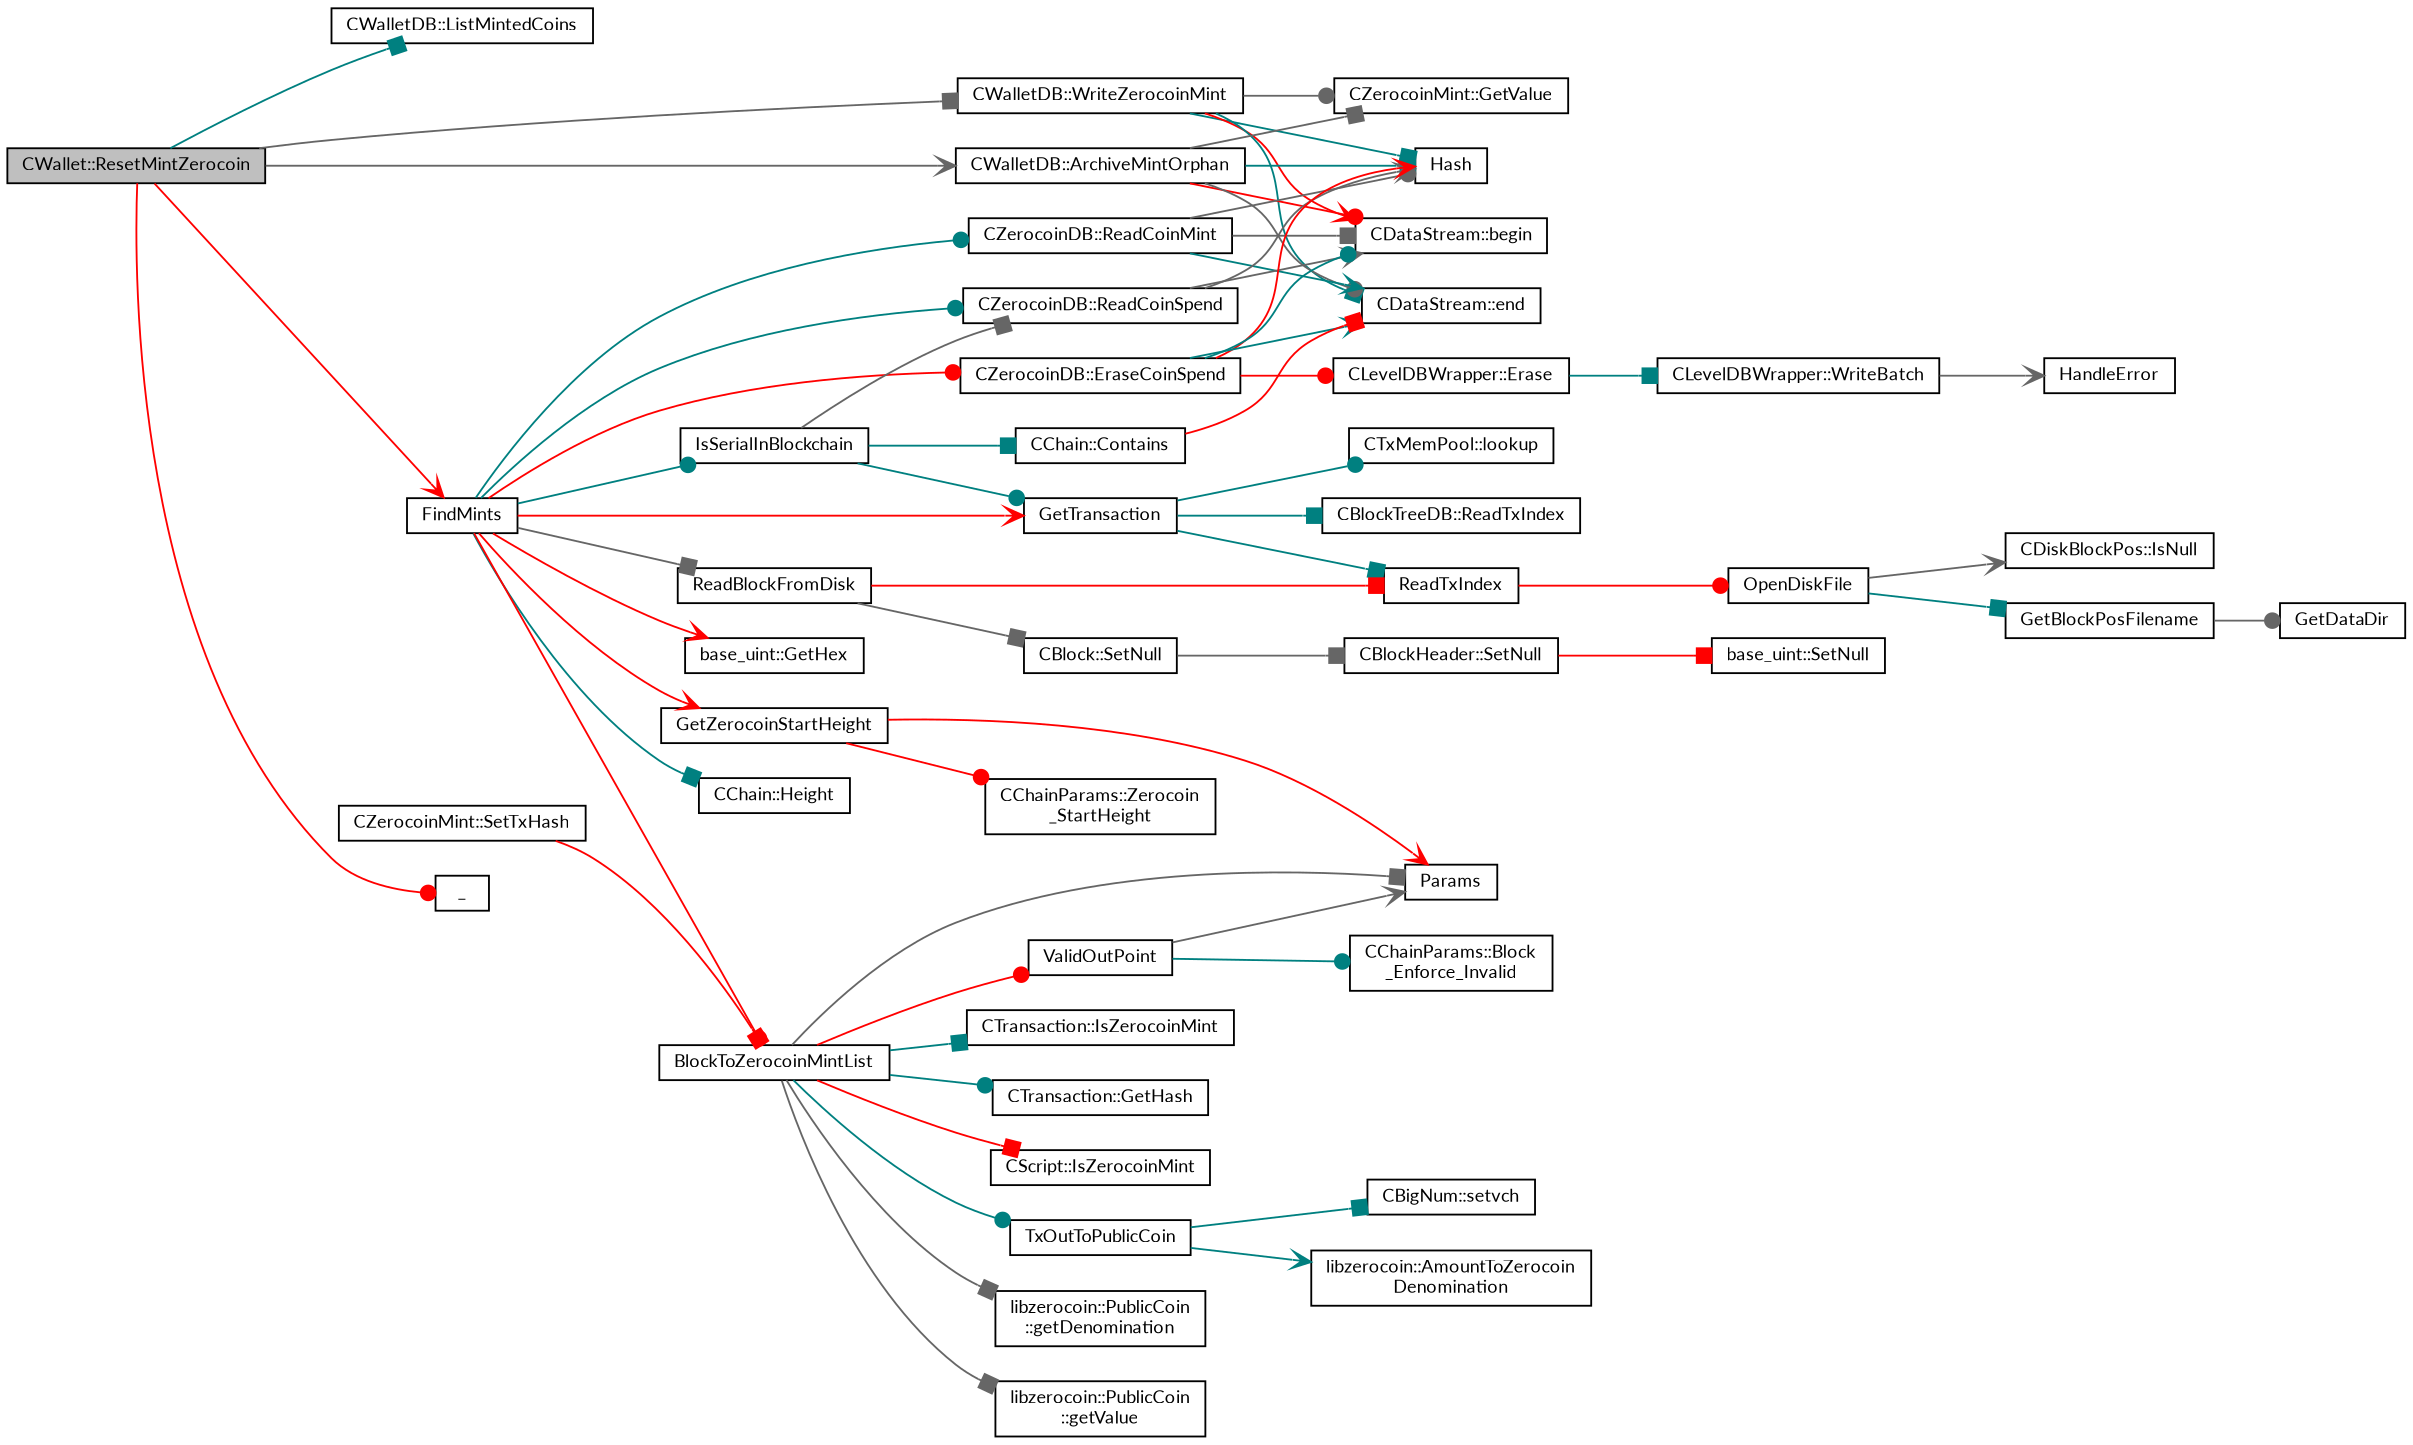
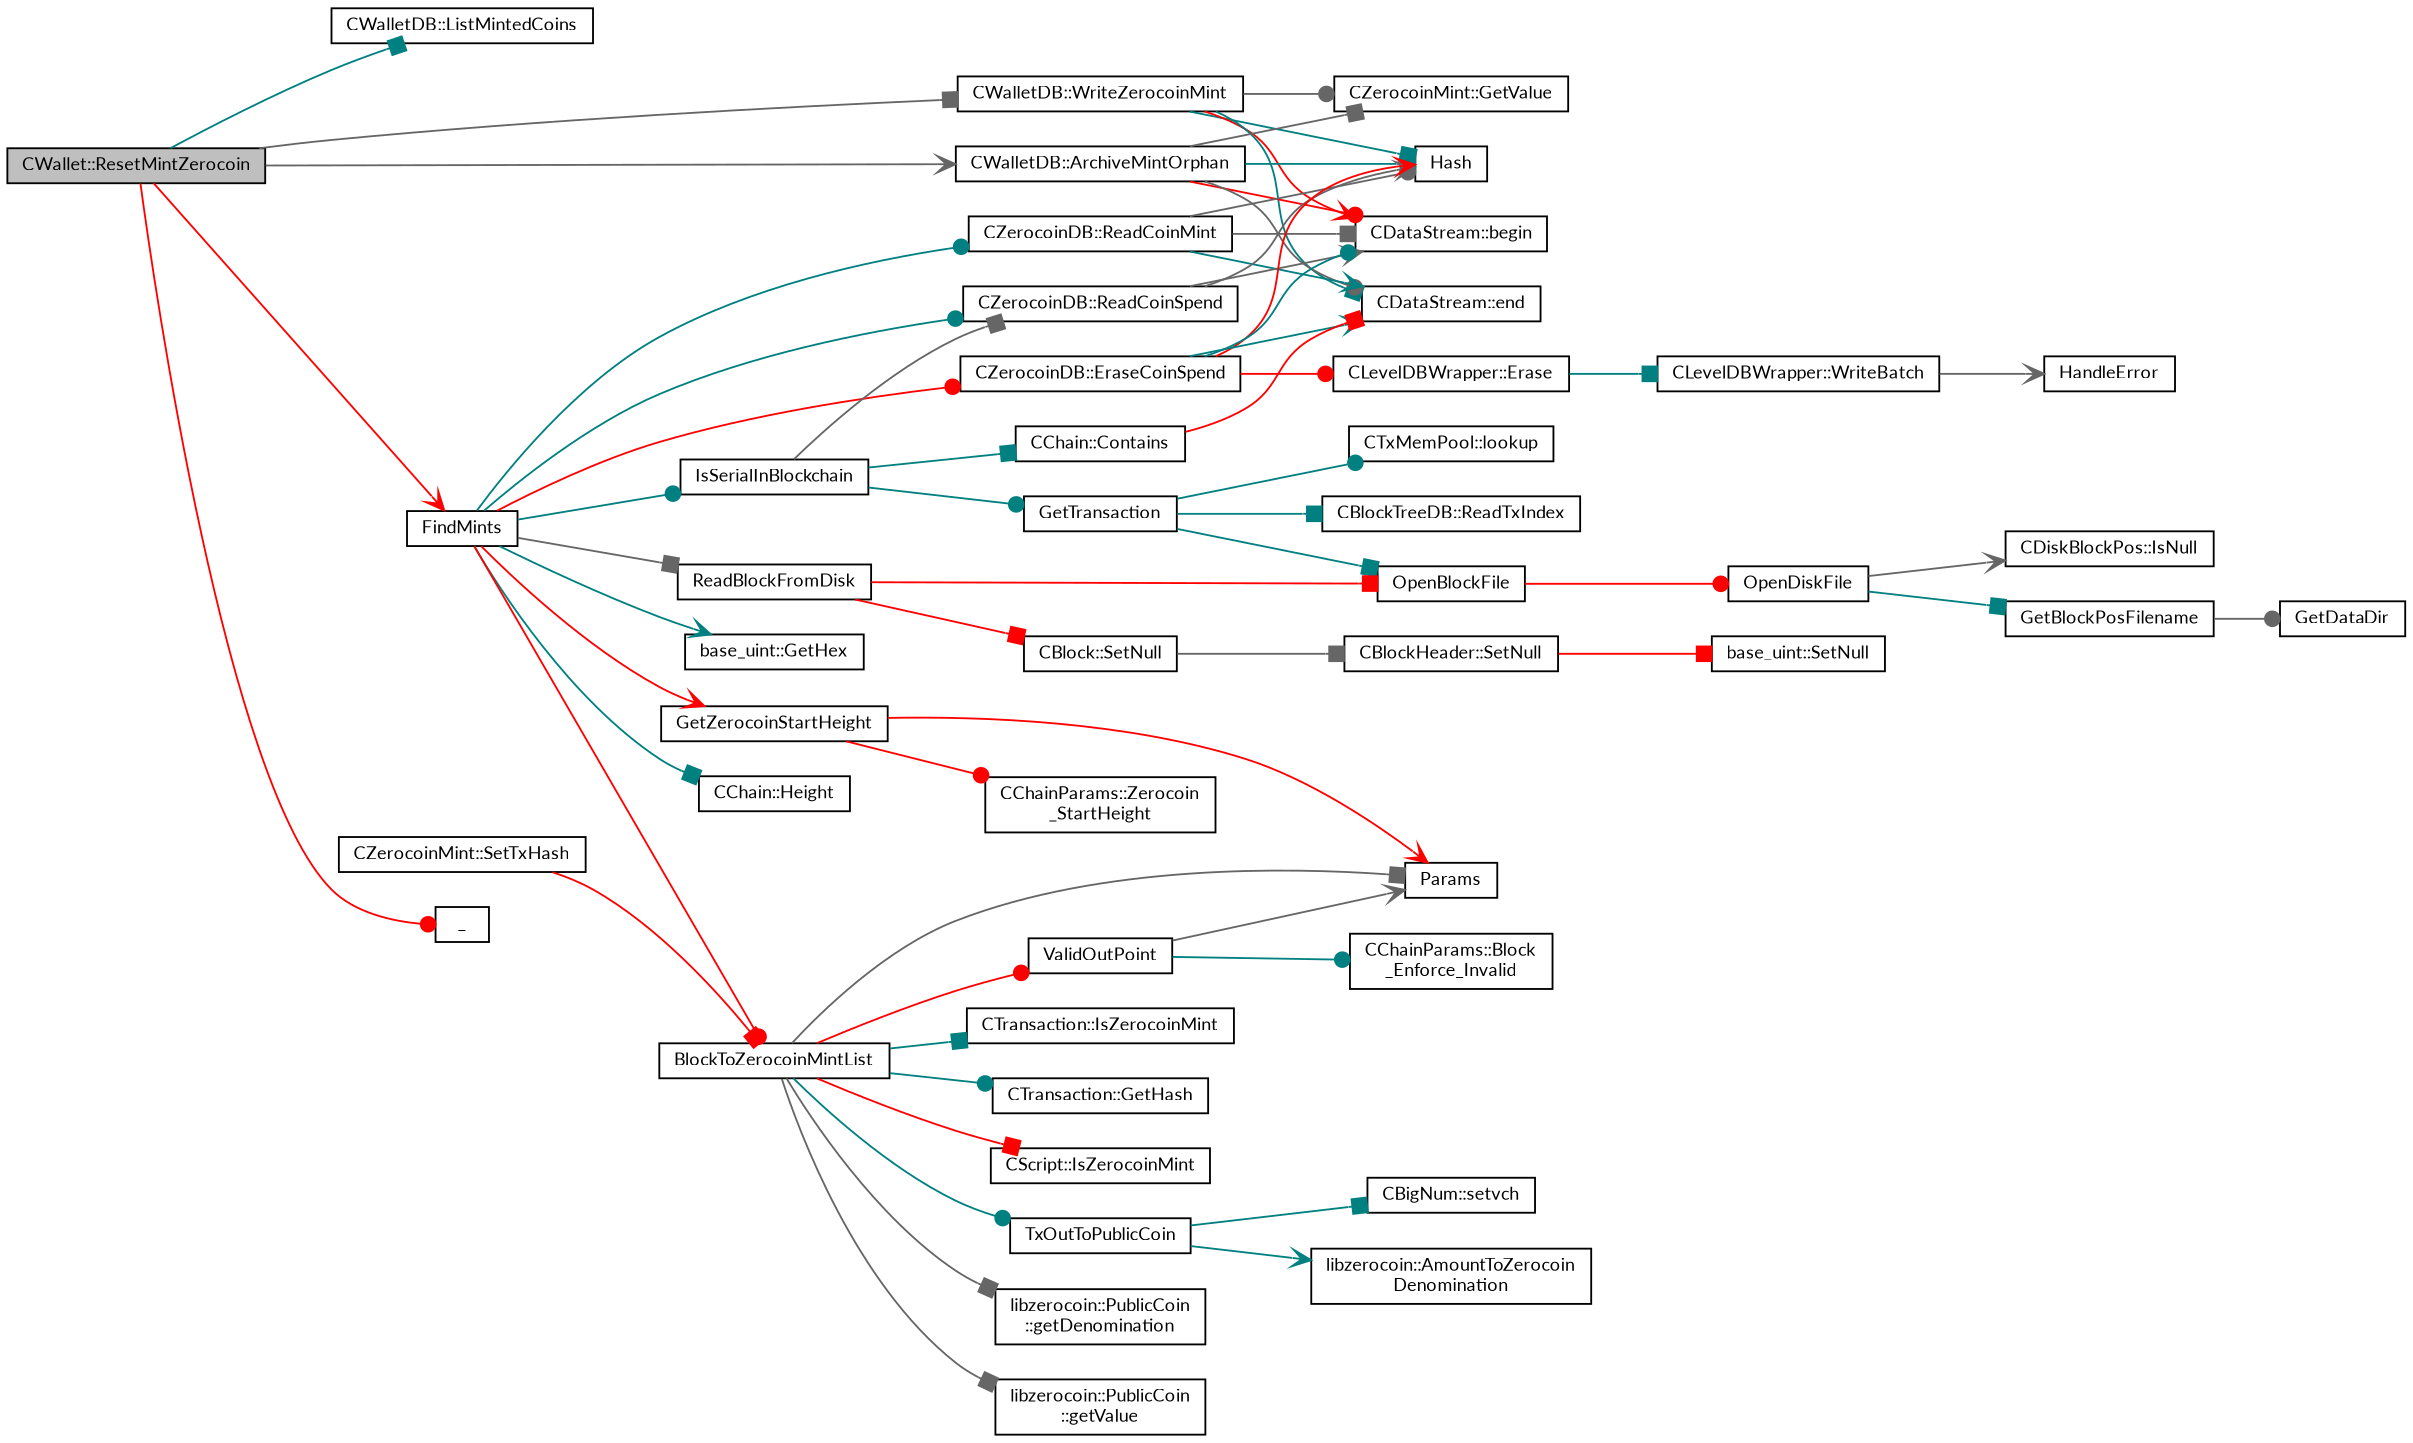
(761, 516) -> none
(1451, 586) -> (1451, 584)
(589, 588) -> (595, 591)
(932, 619) -> (930, 616)
